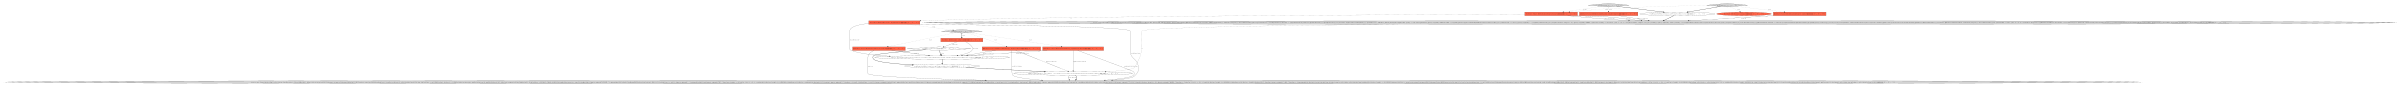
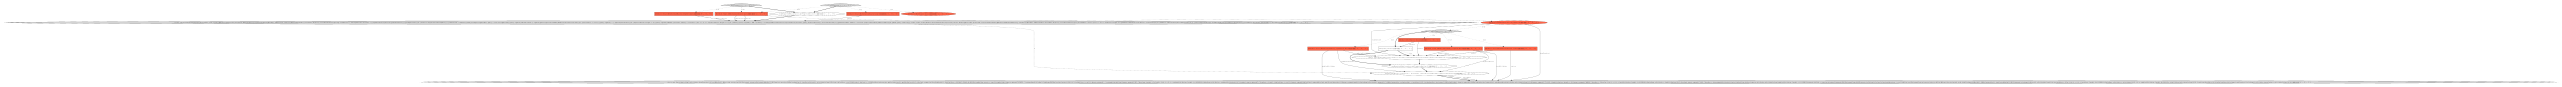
(894, 23) -> (1514, 23)
none -> (1408, 34)
(962, 35) -> (1431, 35)
(939, 49) -> (1396, 49)
